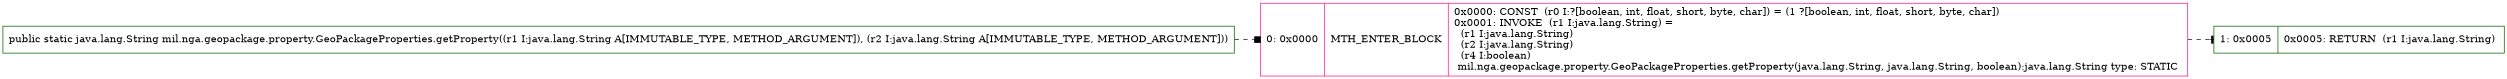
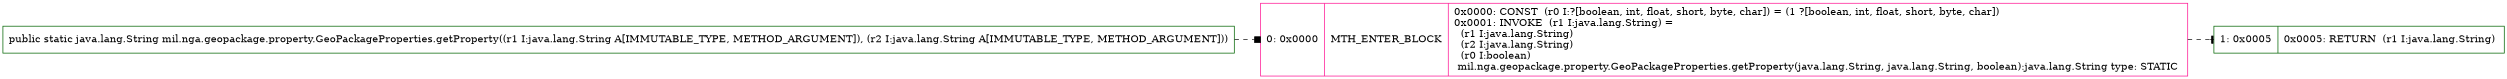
(1493, 56) -> (1493, 56)
